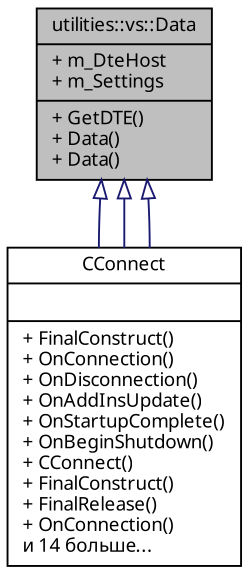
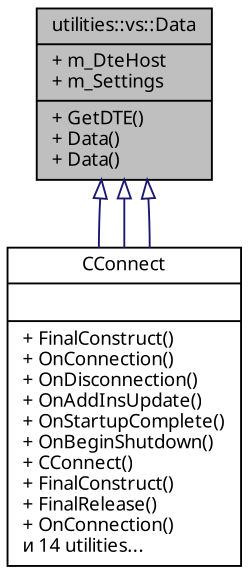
(89, 546) -> (84, 546)
